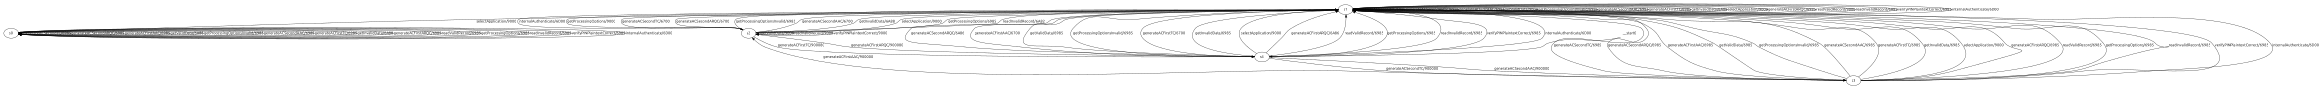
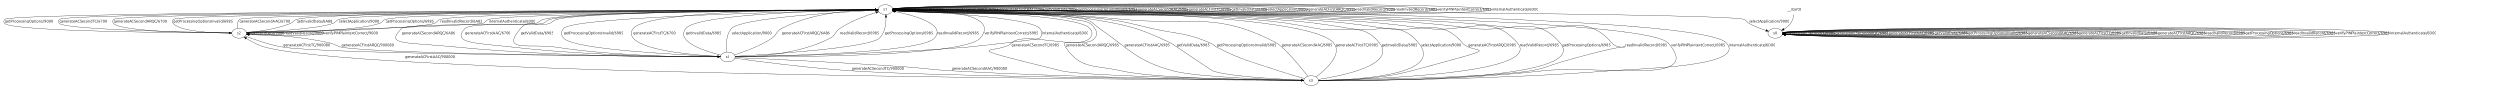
(1447, 53) -> (1791, 23)
